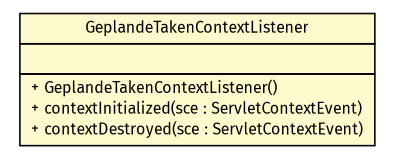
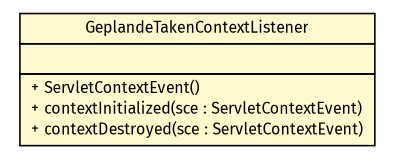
(154, 88) -> (115, 88)
